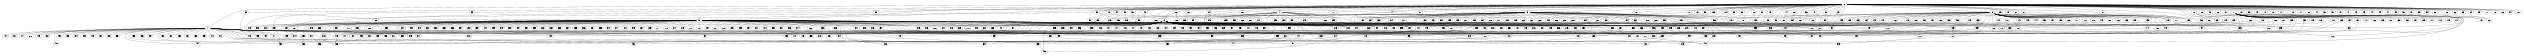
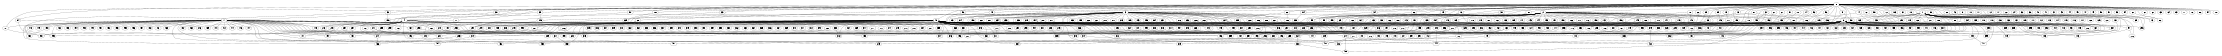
none -> (115, 22)
(1820, 32) -> (1399, 32)
(30, 36) -> (30, 28)
